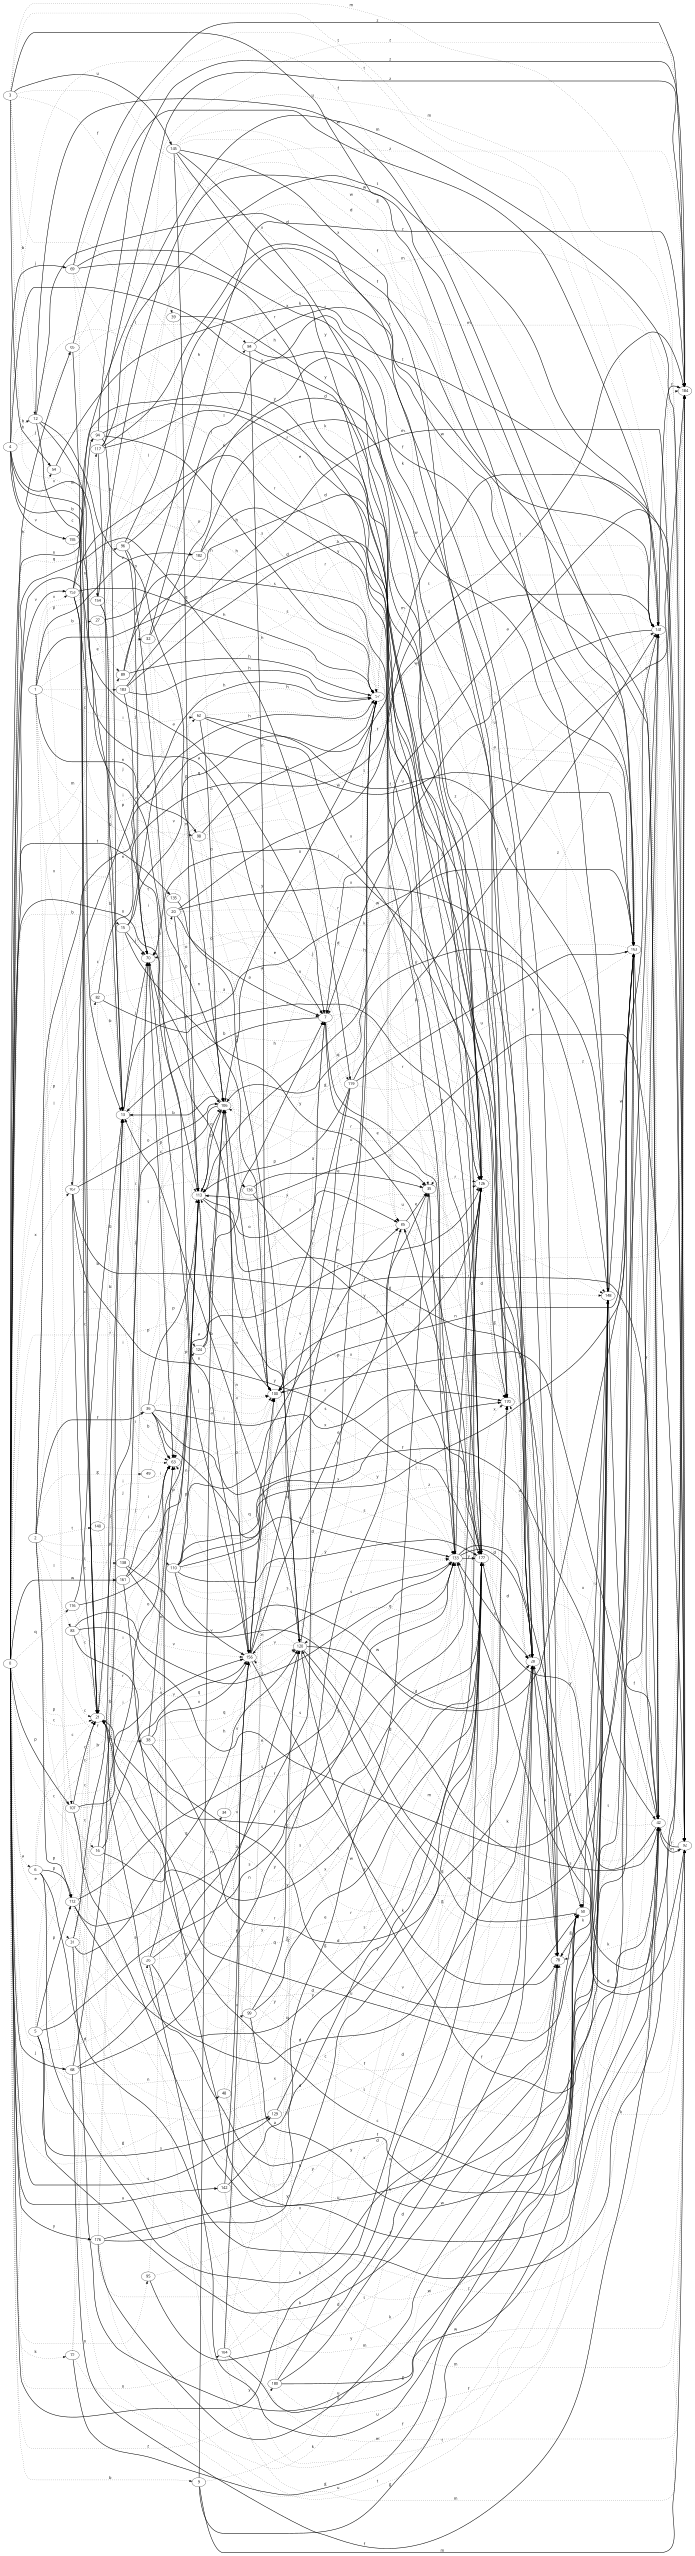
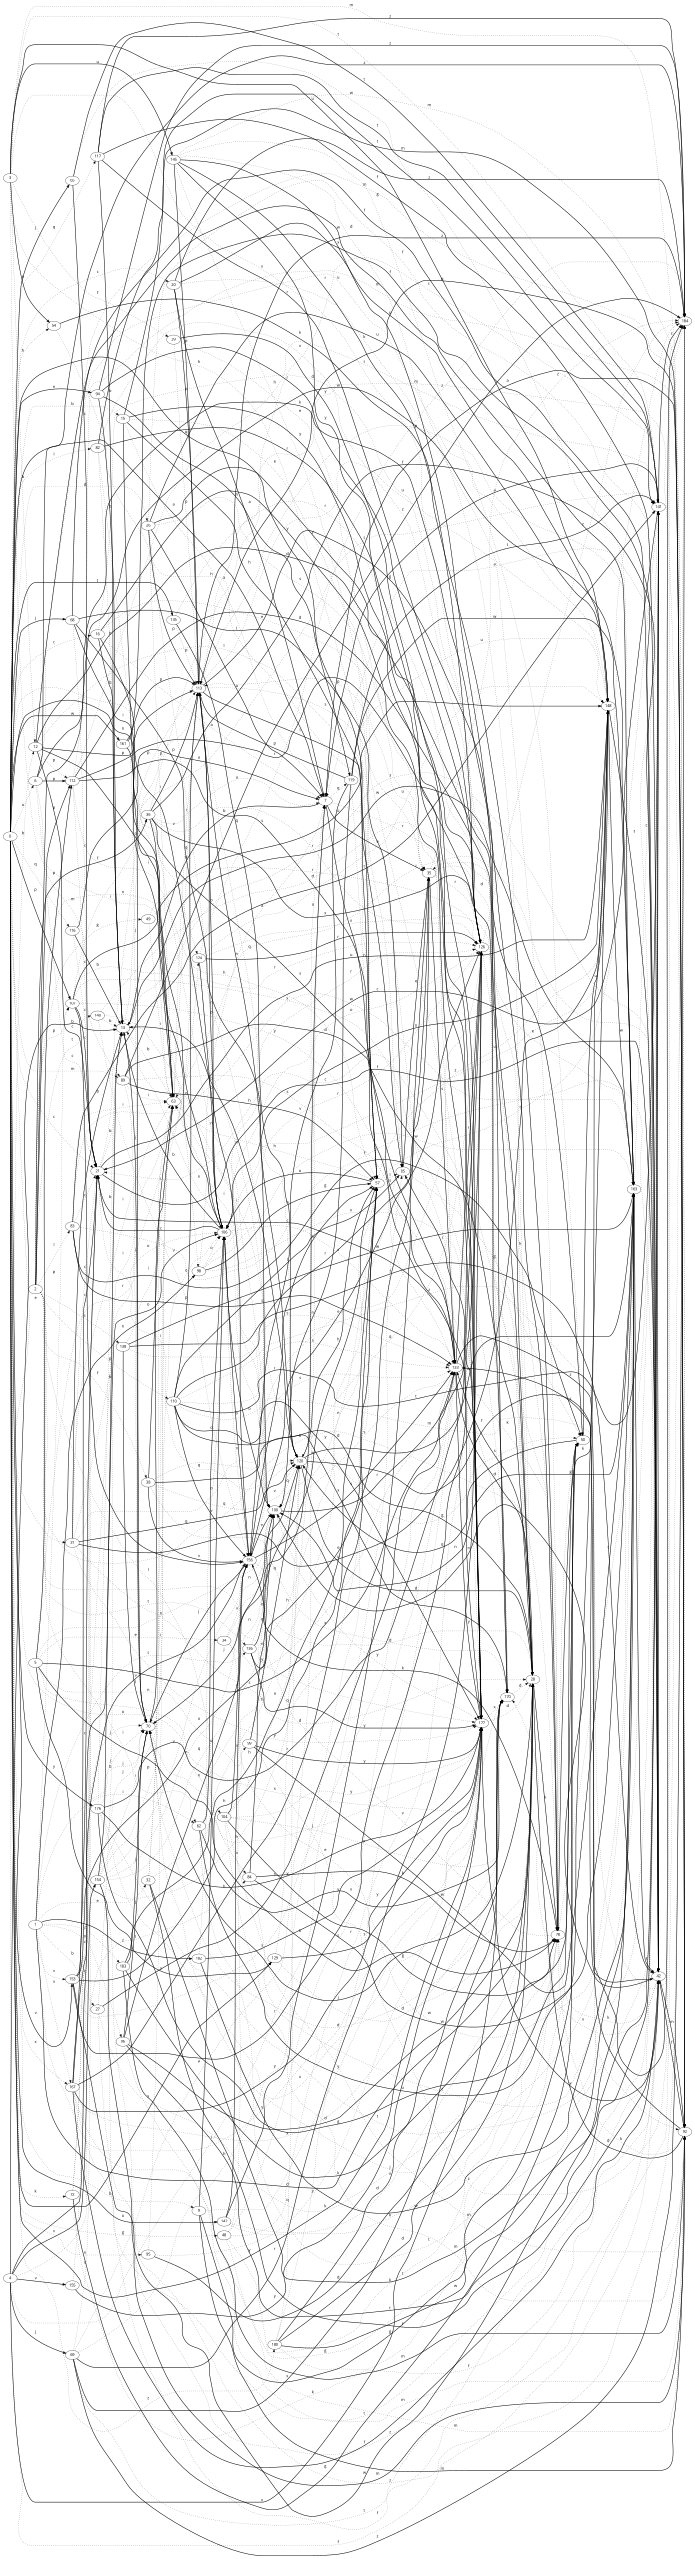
none -> (320, 1420)
(477, 1996) -> (373, 1995)
